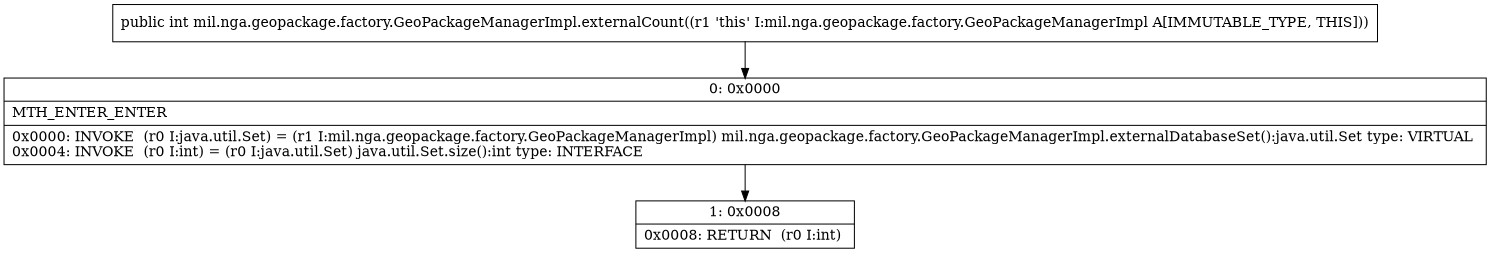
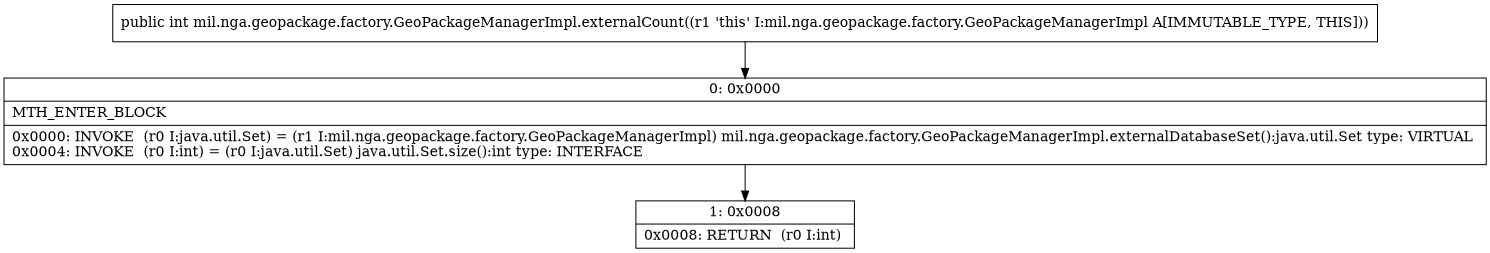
(90, 113) -> (90, 113)
